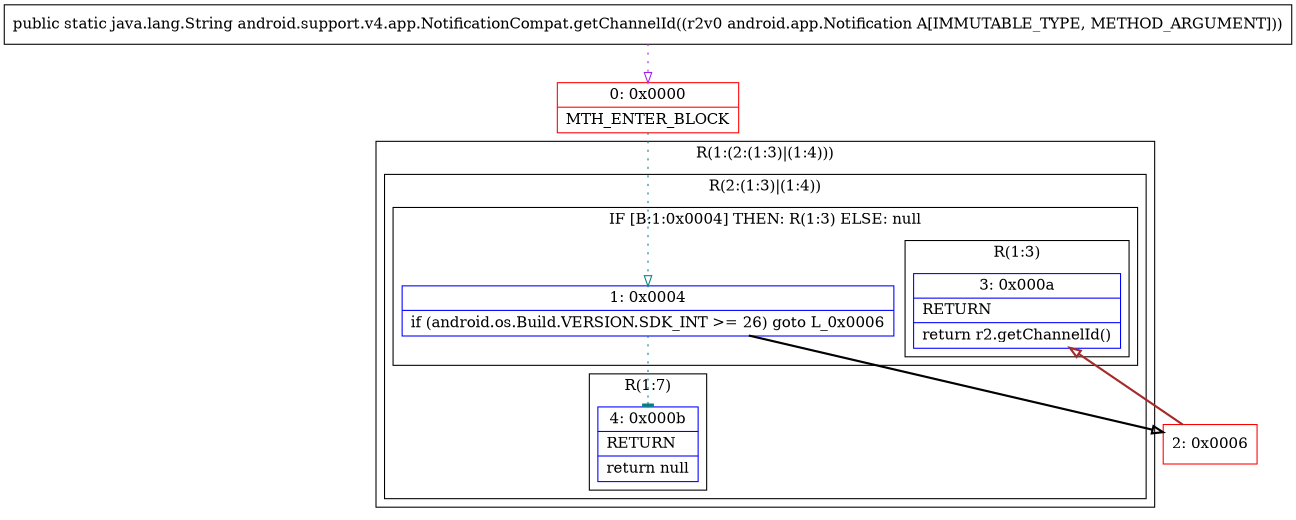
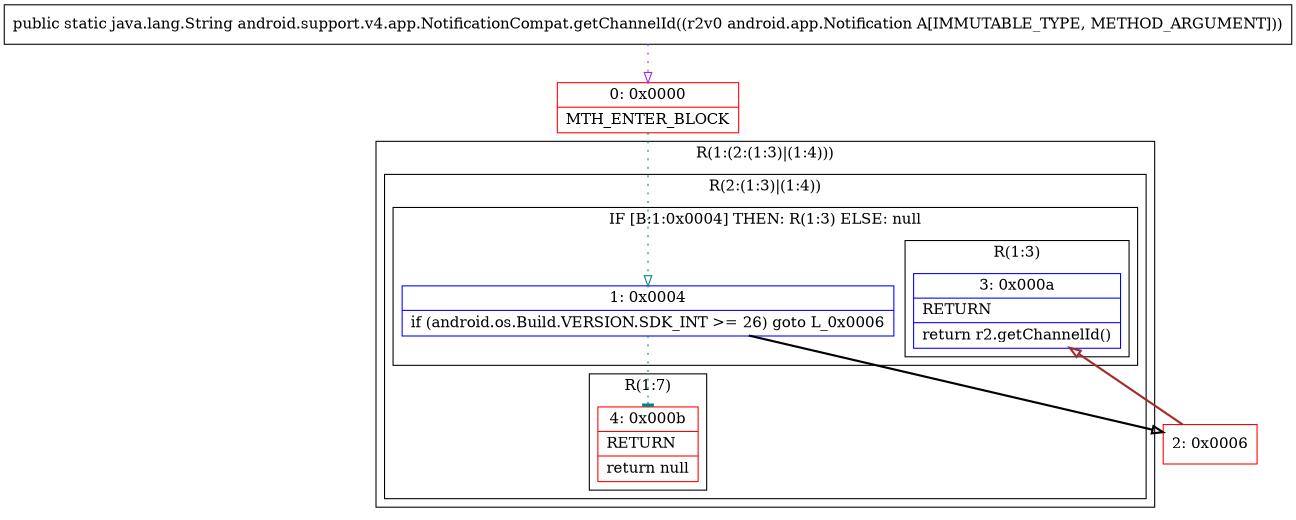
(648, 444) -> (648, 444)
